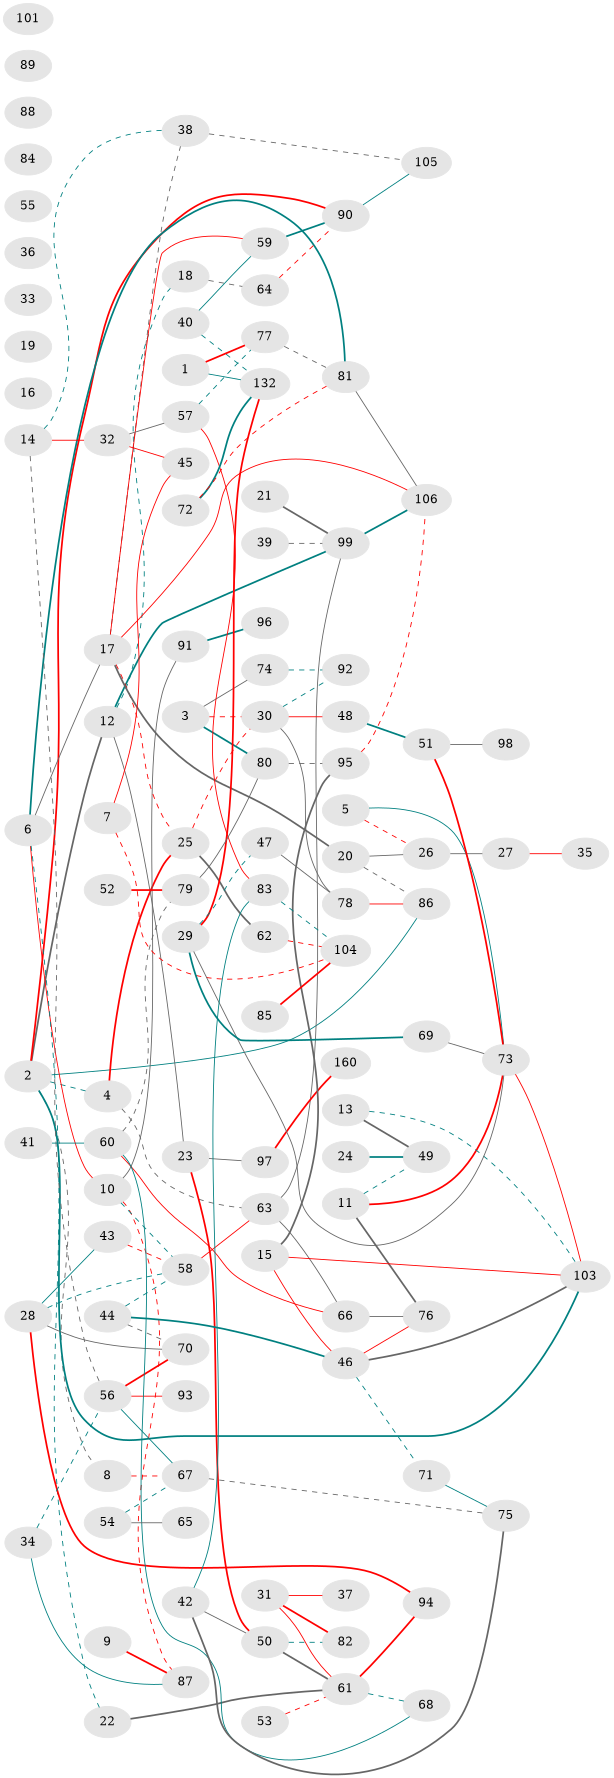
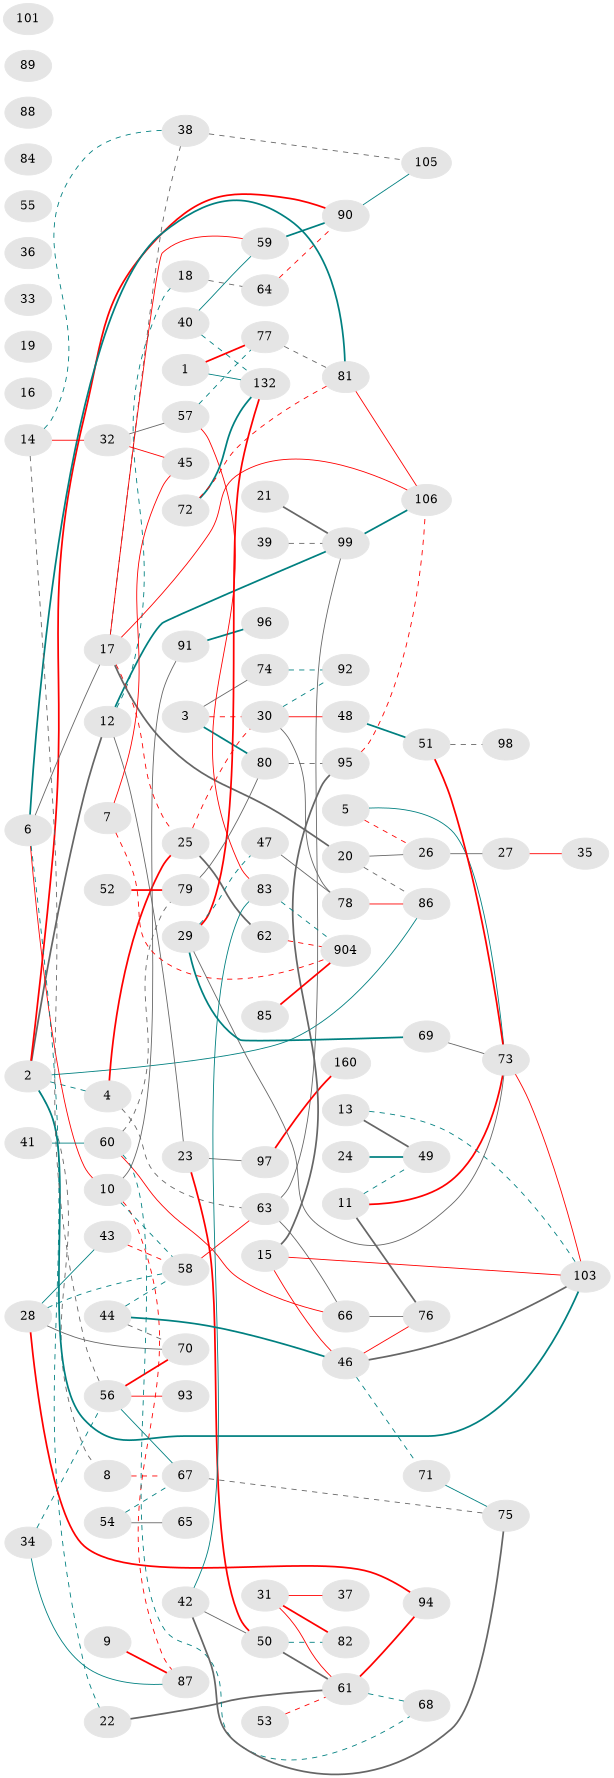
(386, 439) -> (386, 439)
(466, 744) -> (466, 744)
(346, 951) -> (346, 951)
(152, 1597) -> (152, 1597)
